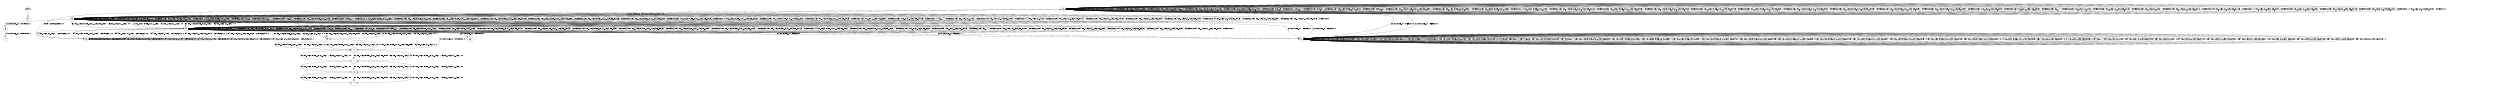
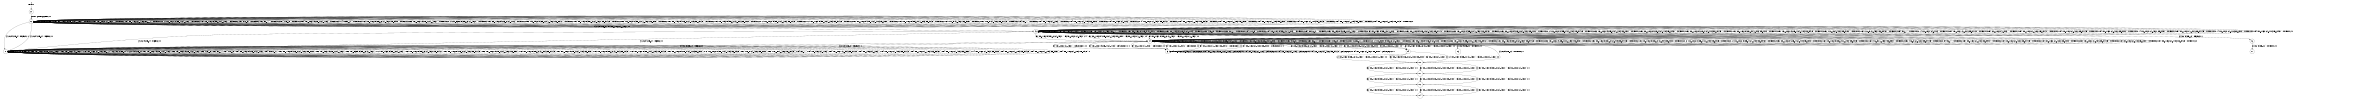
(520, 13) -> (31, 16)
(18, 24) -> (2191, 36)
